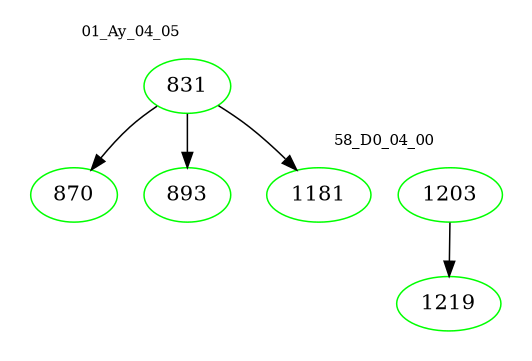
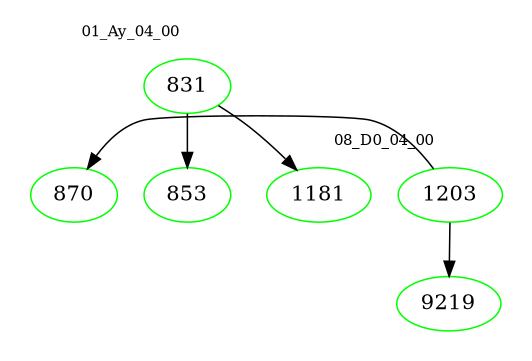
(131, 32) -> (131, 32)
(127, 130) -> (267, 116)
(385, 141) -> (385, 141)
(187, 195) -> (187, 195)
(449, 304) -> (449, 304)
